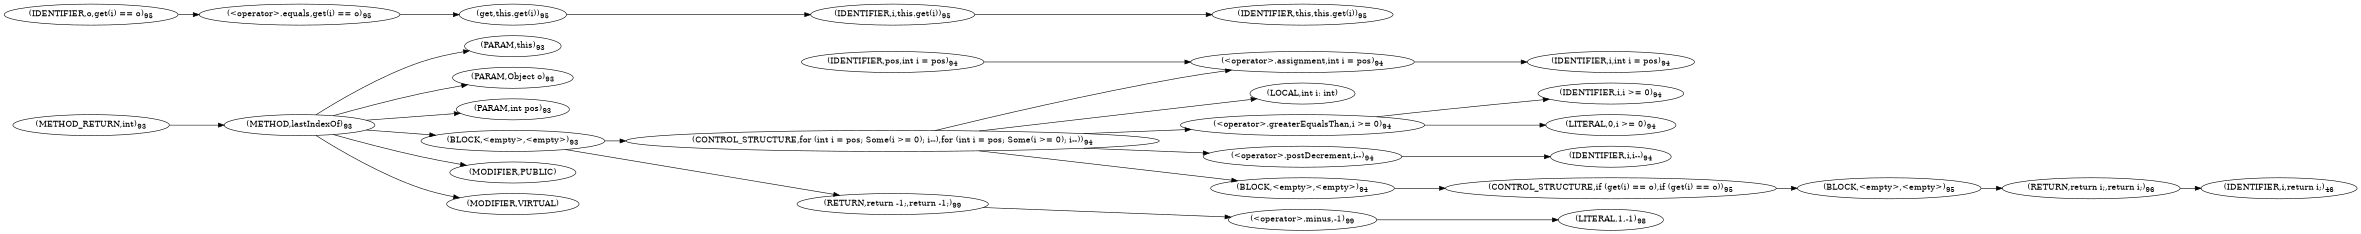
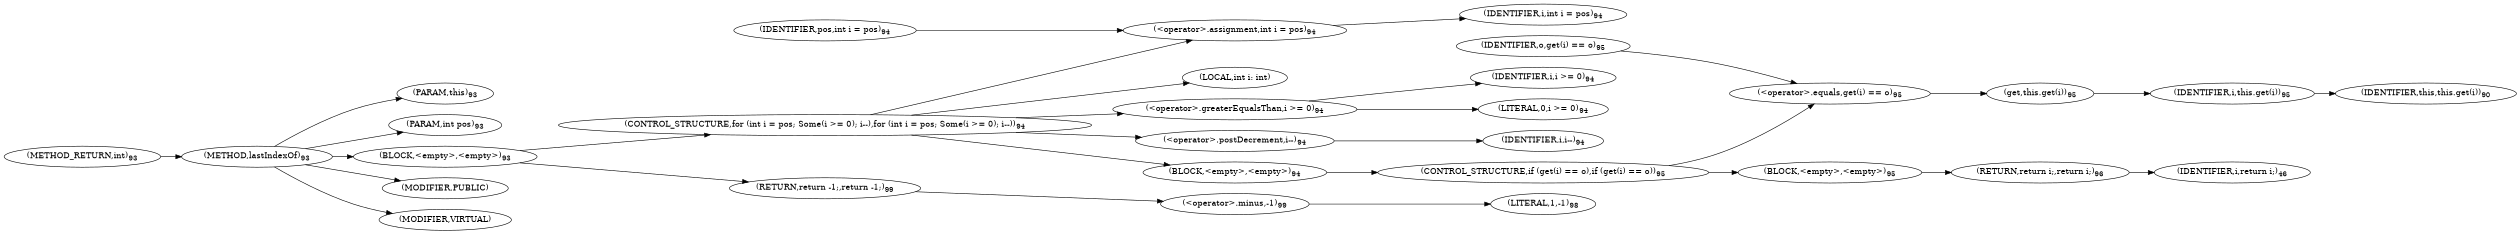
(1363, 14) -> (2486, 93)
(513, 78) -> none
none -> (1742, 144)
